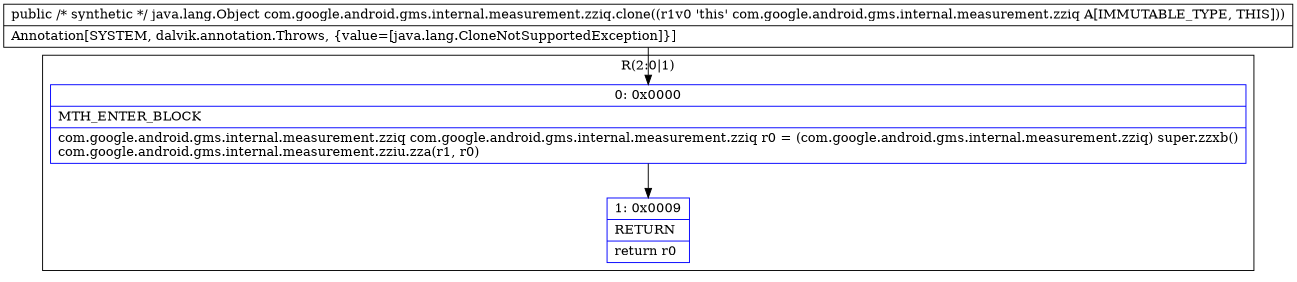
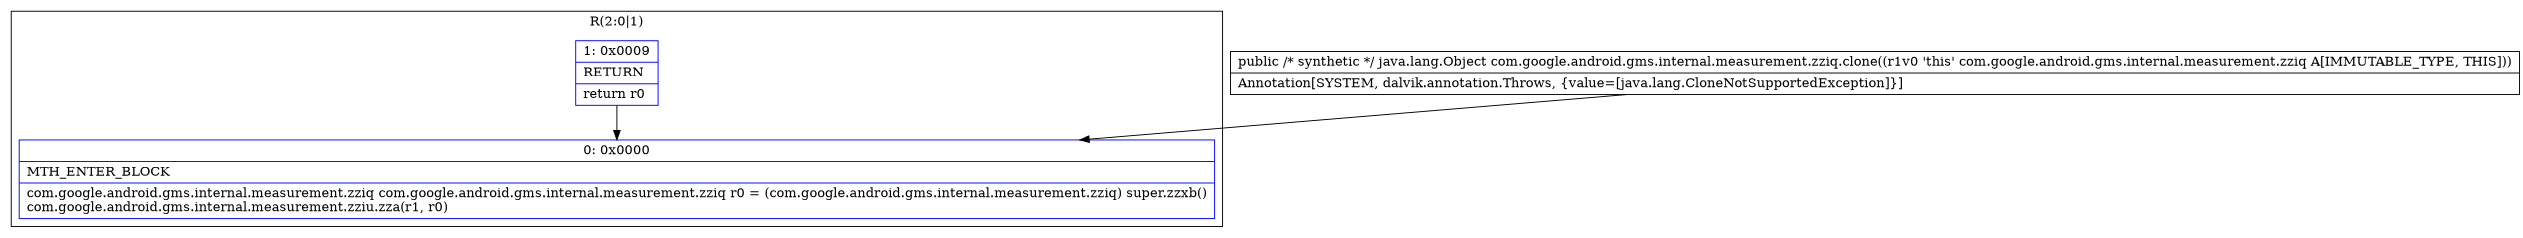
(648, 176) -> (617, 118)
